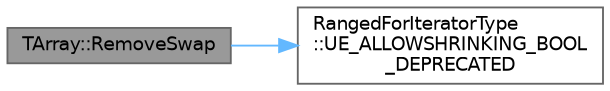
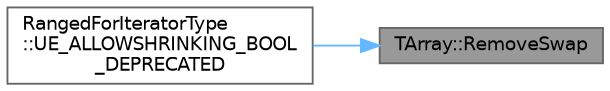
(255, 46) -> (337, 46)
